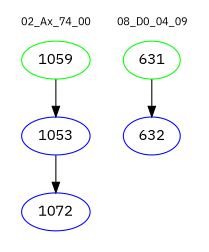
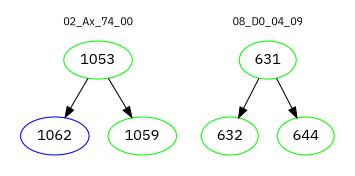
(56, 93) -> (117, 93)
(56, 136) -> (98, 60)
(152, 136) -> (230, 136)
none -> (306, 136)
(56, 212) -> (55, 136)
